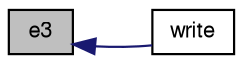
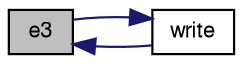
none -> (101, 17)
